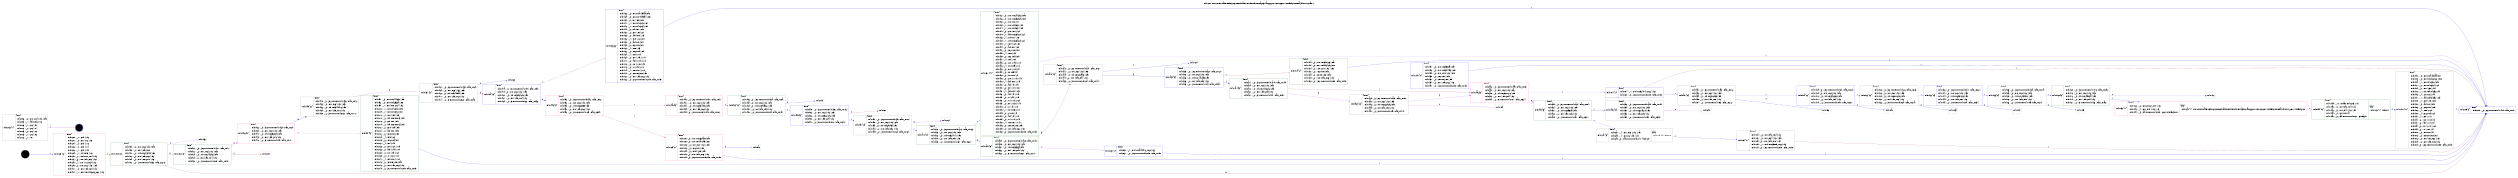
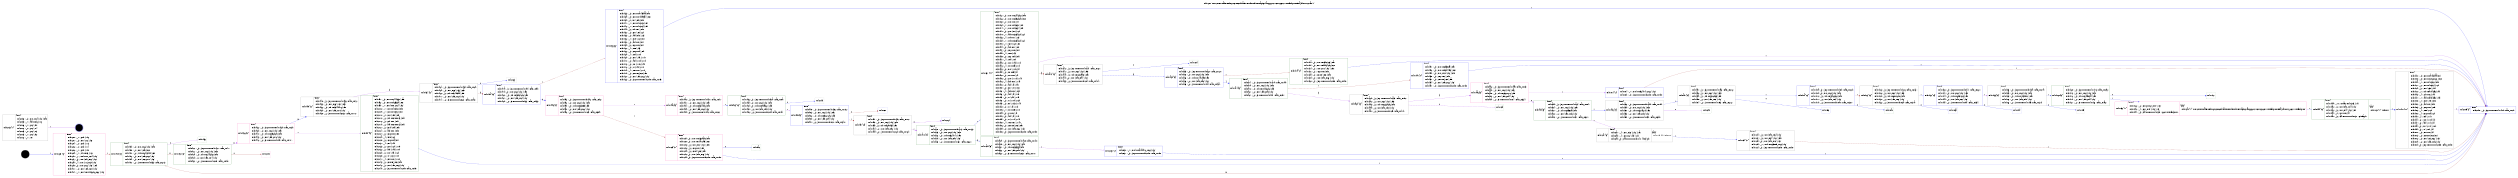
(1379, 91) -> (1349, 87)
(1670, 94) -> (1670, 103)
(1057, 113) -> (1041, 74)
